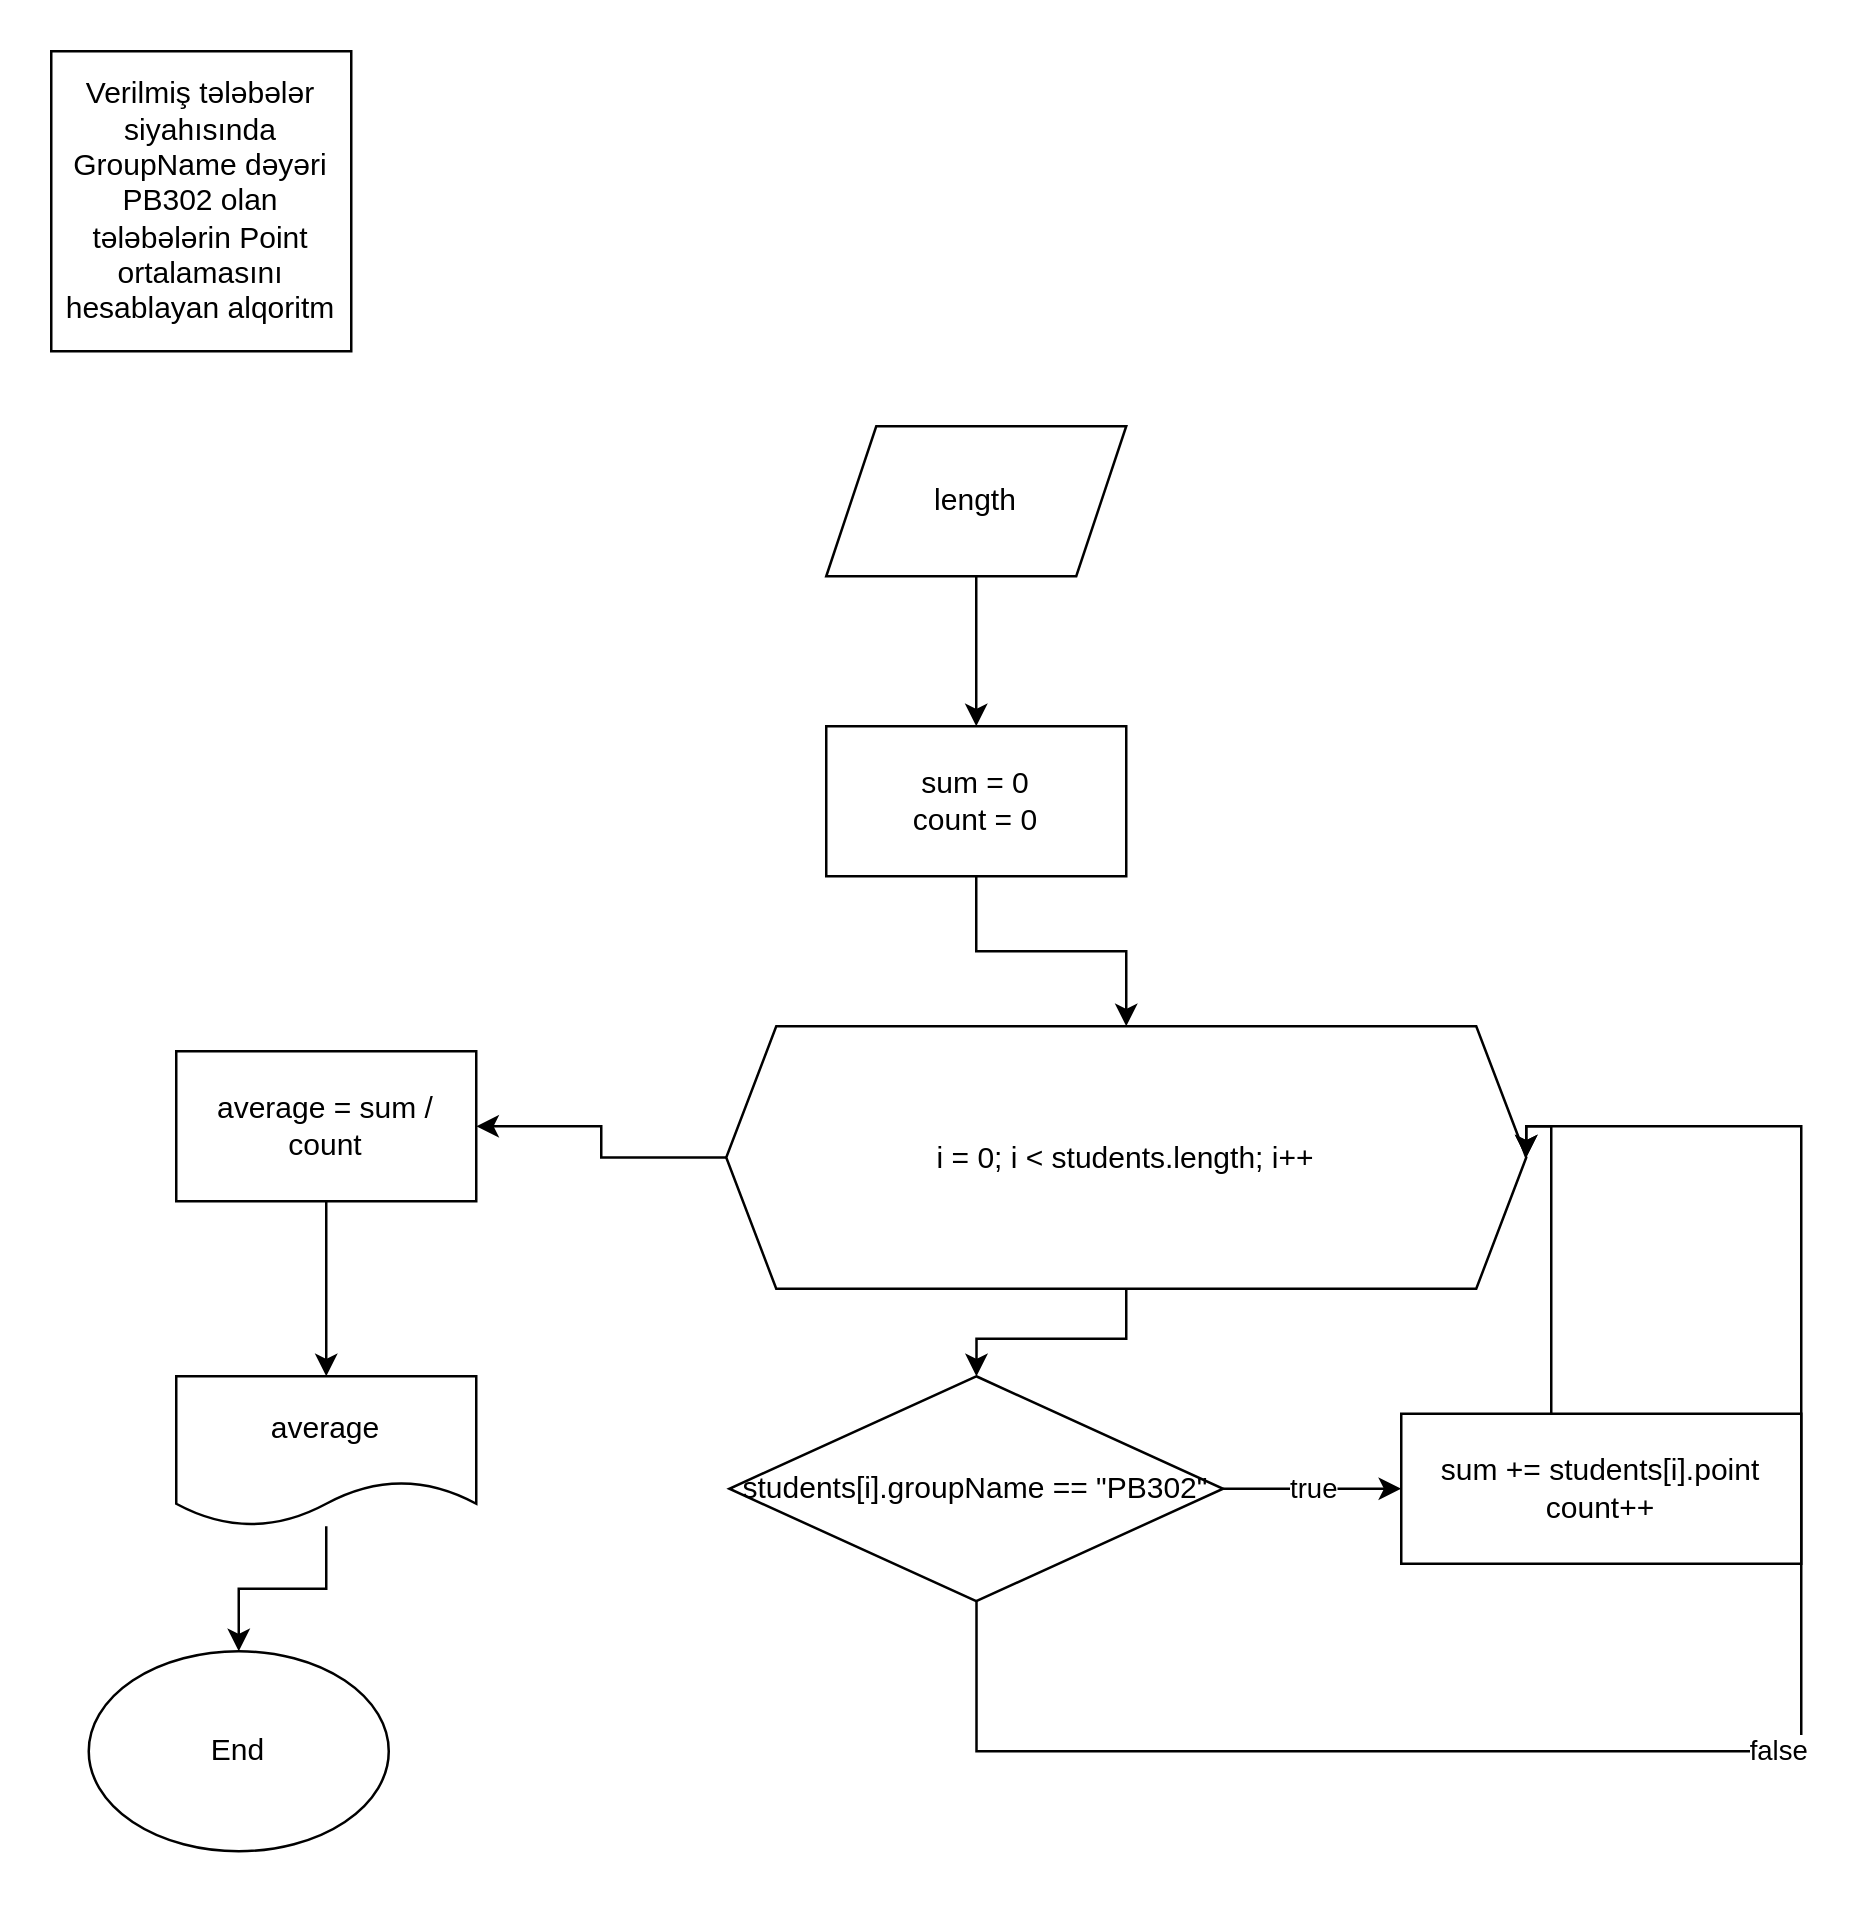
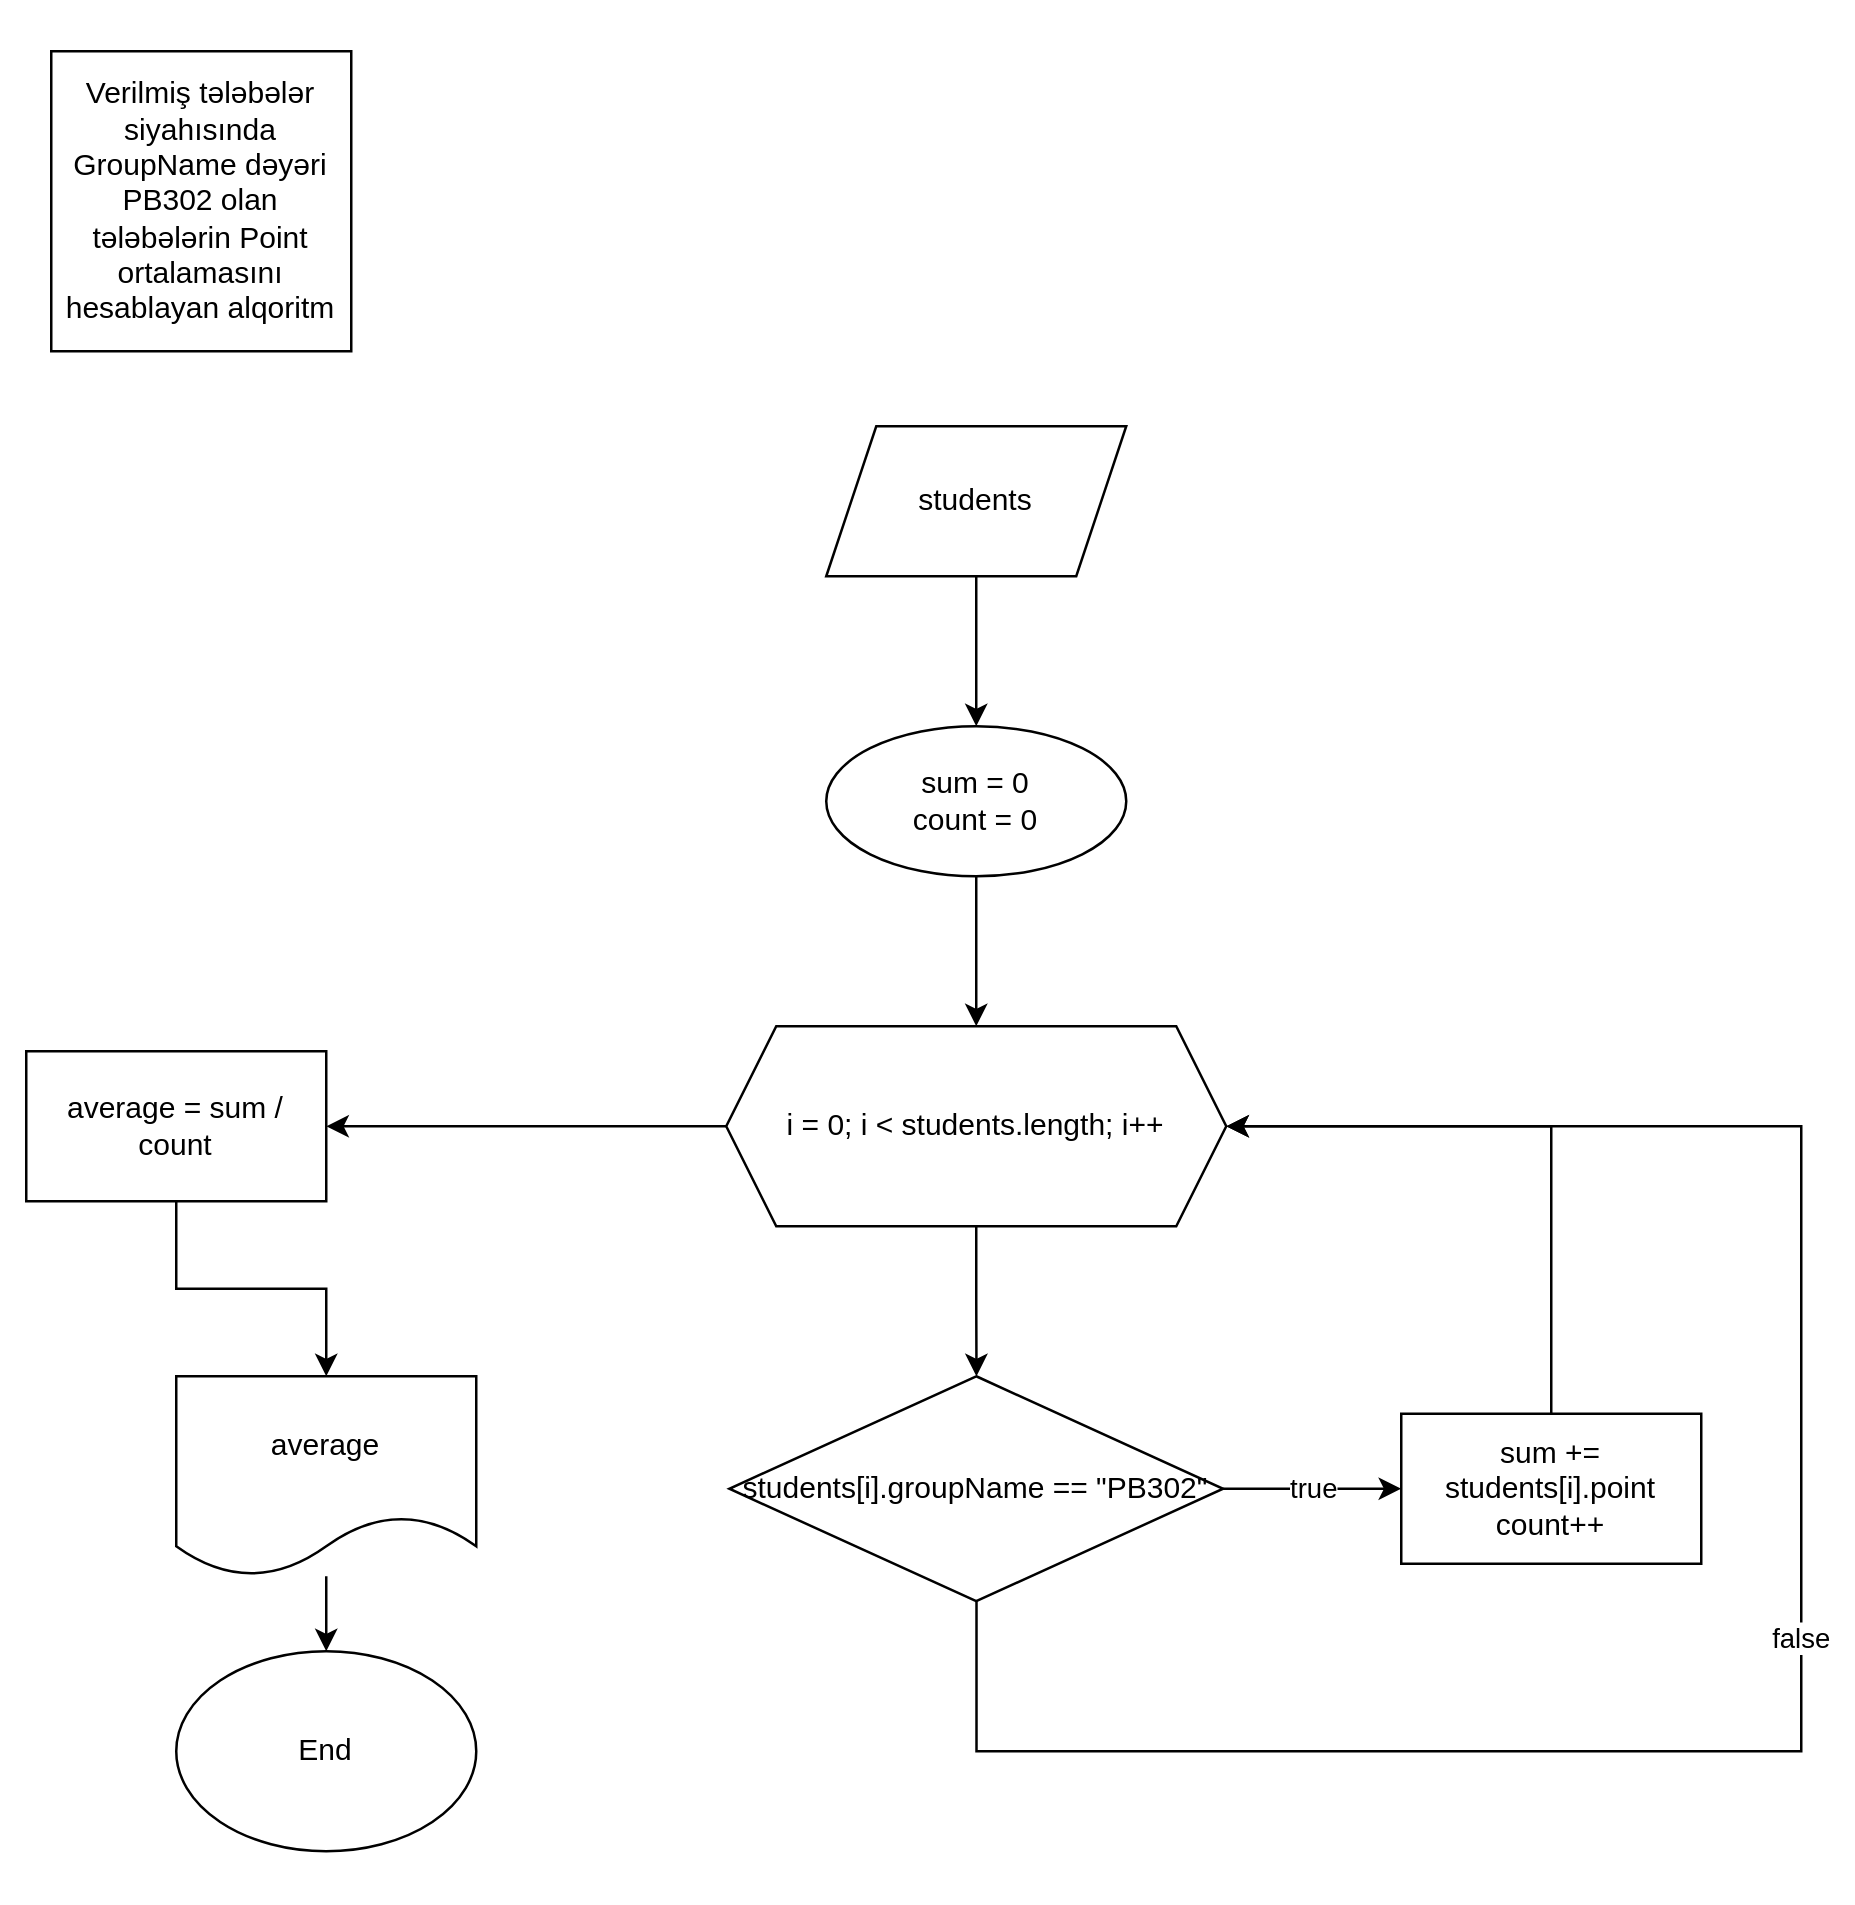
(976, 501) -> (976, 501)
(976, 801) -> (976, 801)
(326, 1126) -> (176, 1126)
(1126, 1158) -> (976, 1126)
(326, 1451) -> (326, 1476)
(1601, 1489) -> (1551, 1489)
(239, 1751) -> (326, 1751)
